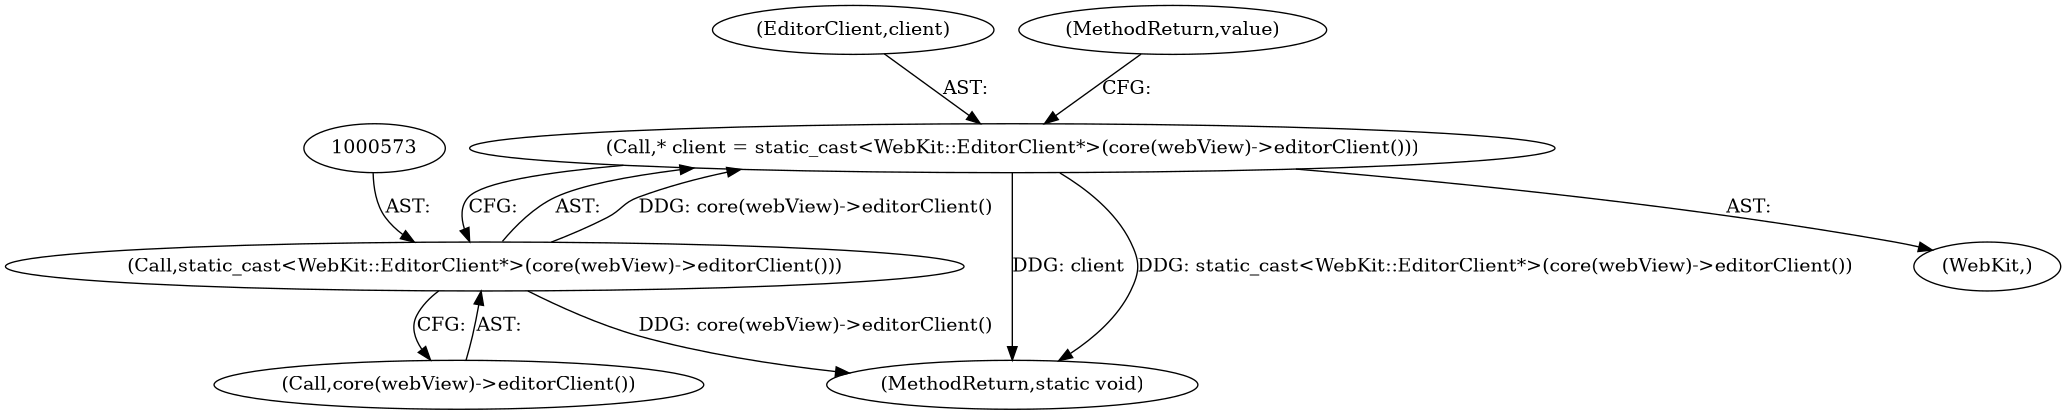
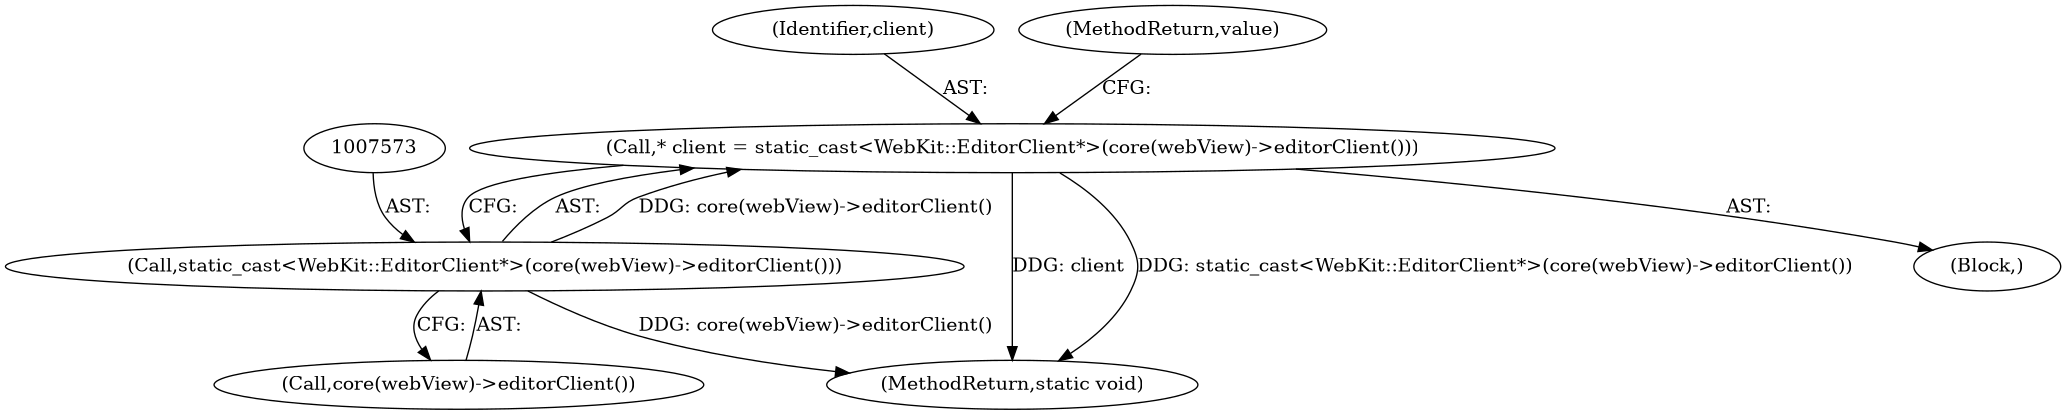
(853, 30) -> (853, 30)
(375, 148) -> (375, 148)
(1987, 267) -> (1987, 267)
